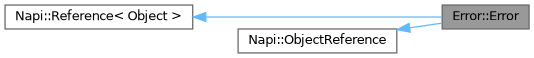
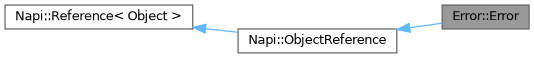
(324, 17) -> (222, 30)
